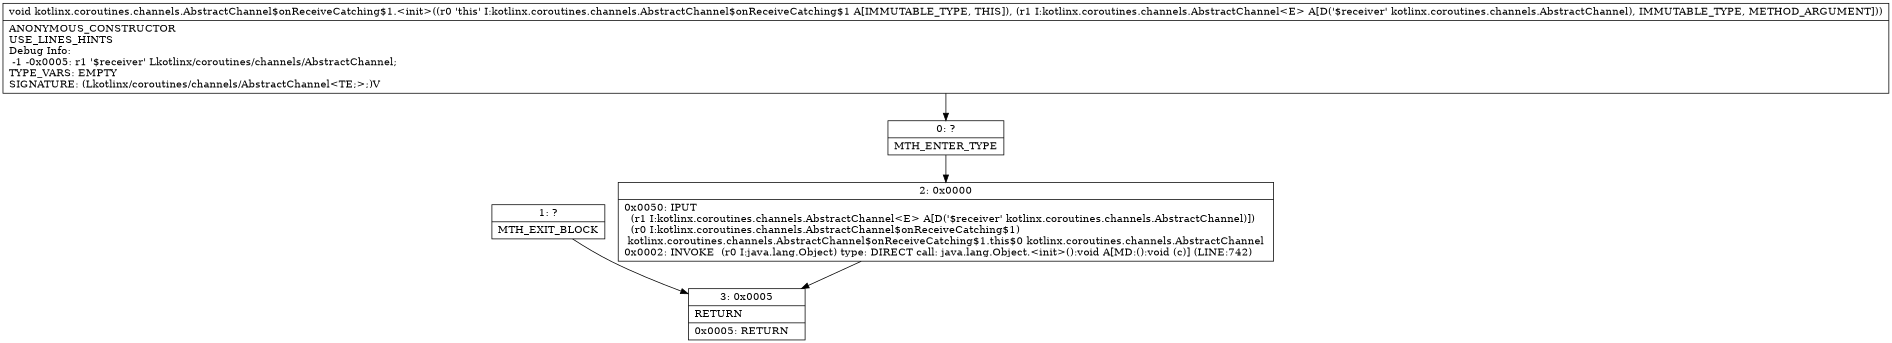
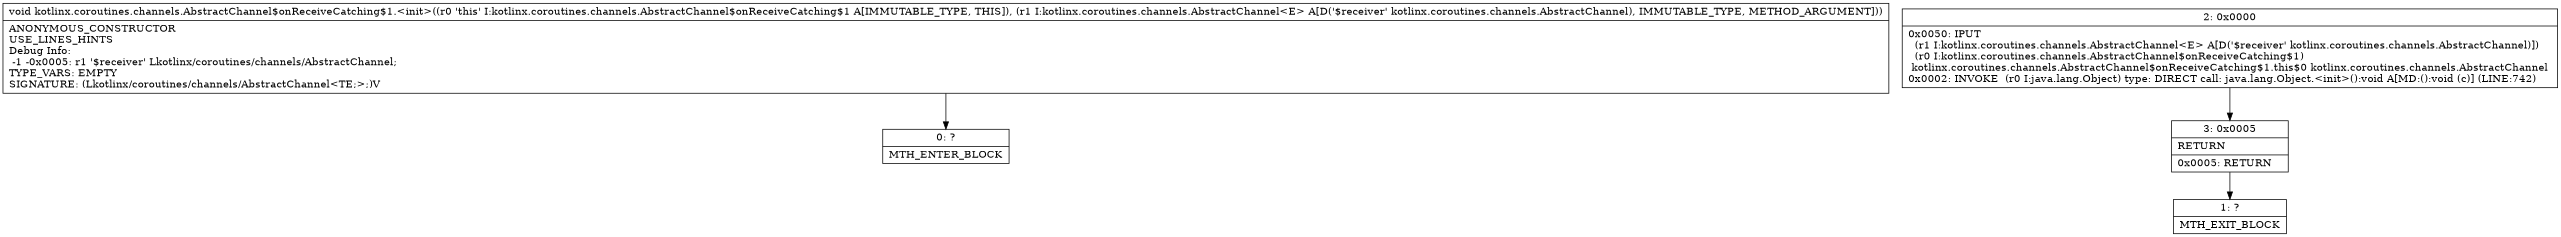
(946, 146) -> (946, 155)
(946, 165) -> none
(625, 268) -> (2230, 182)
